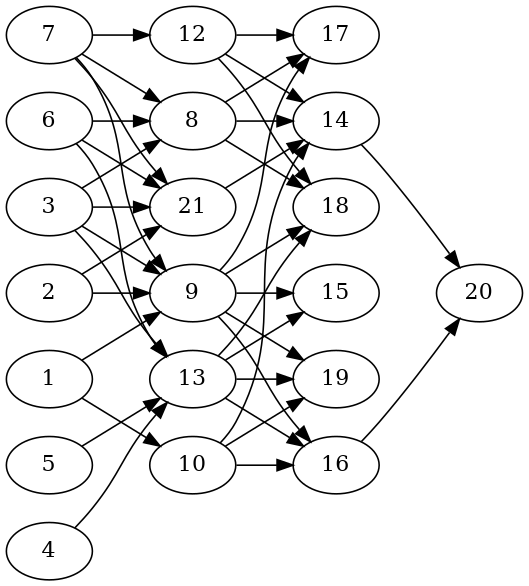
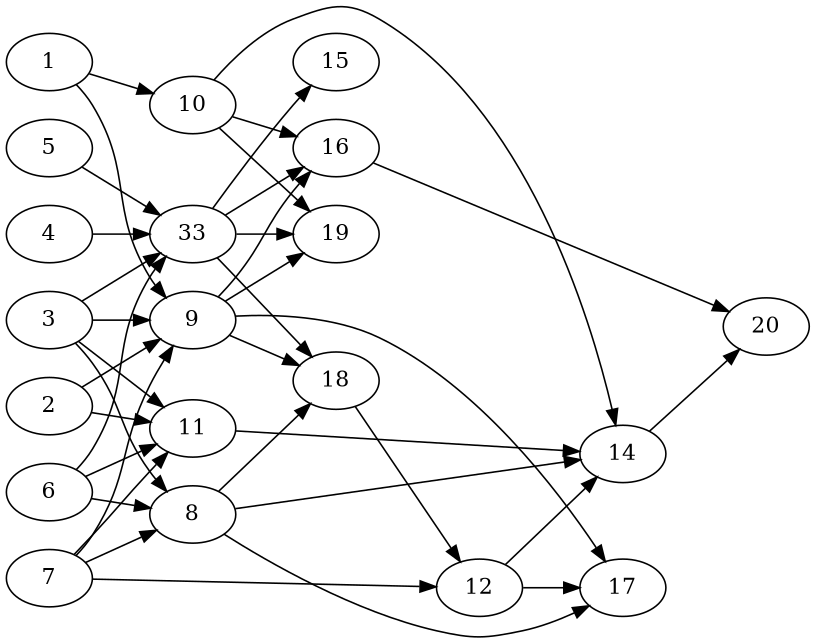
(259, 111) -> (401, 474)
(193, 207) -> (193, 428)
(253, 293) -> none
(193, 379) -> (193, 234)
